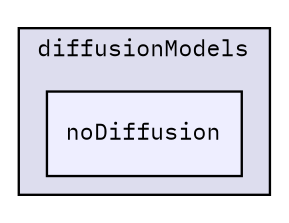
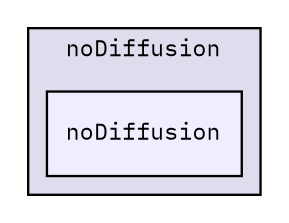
(144, 50) -> (144, 50)
